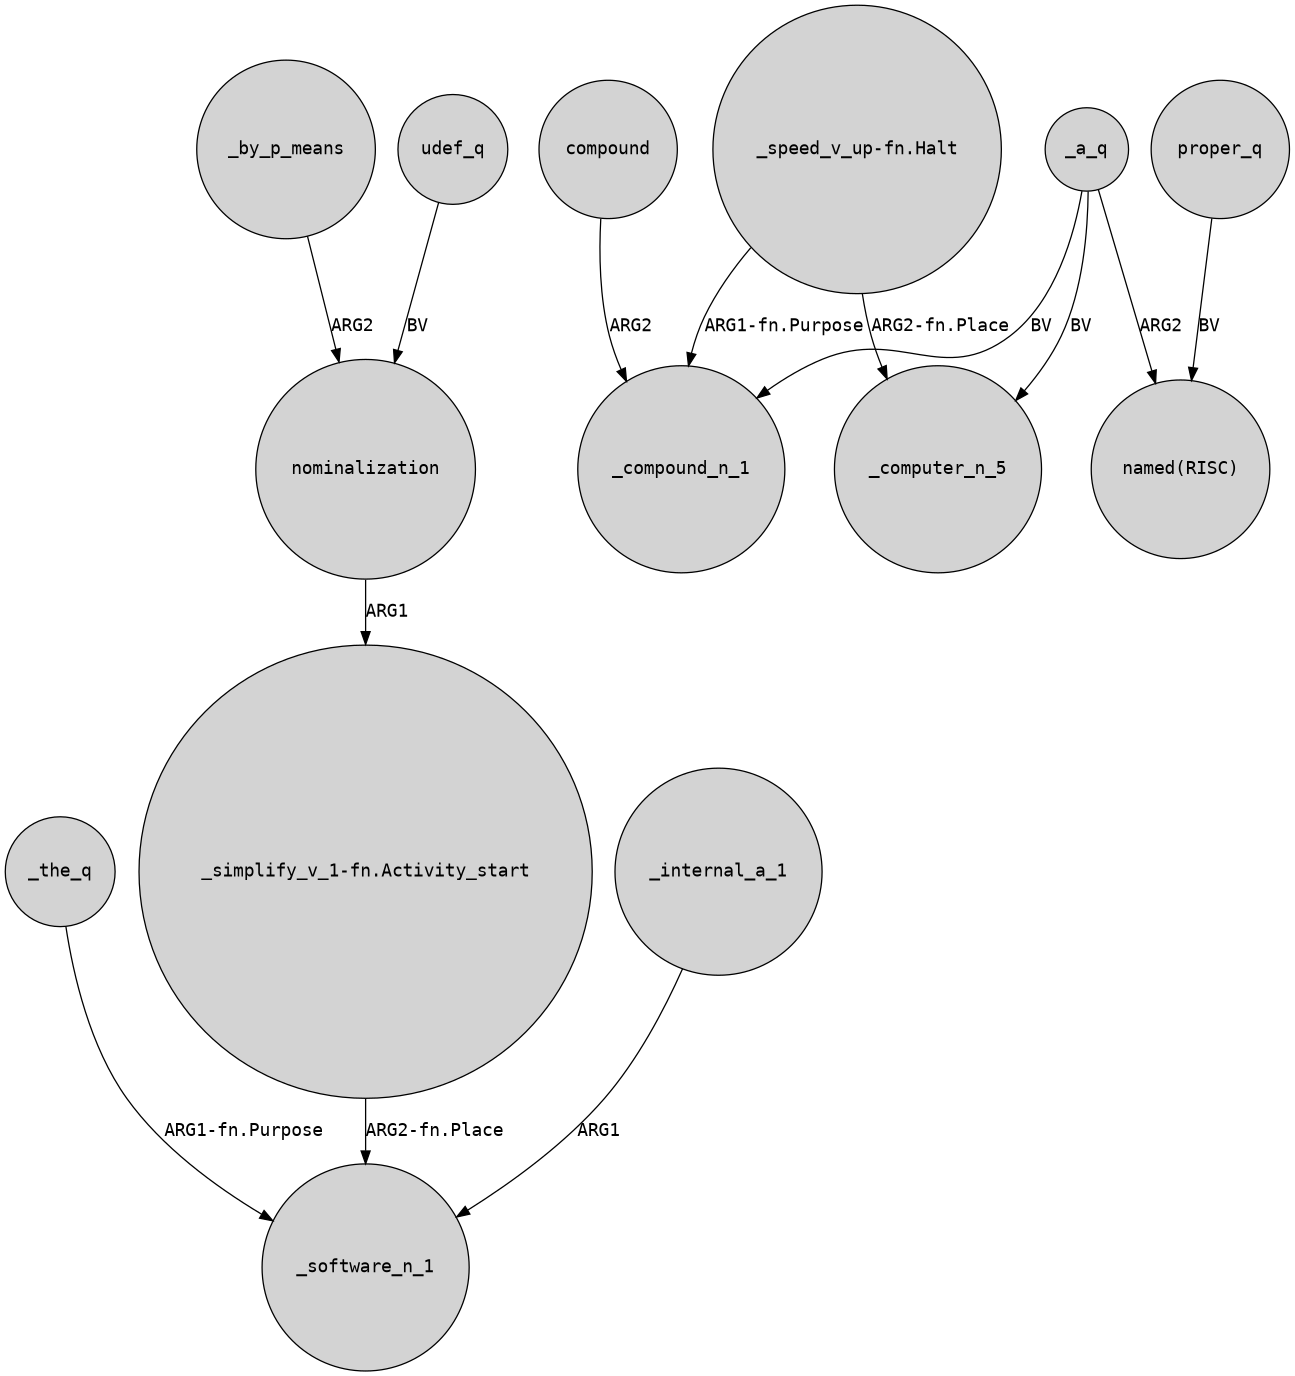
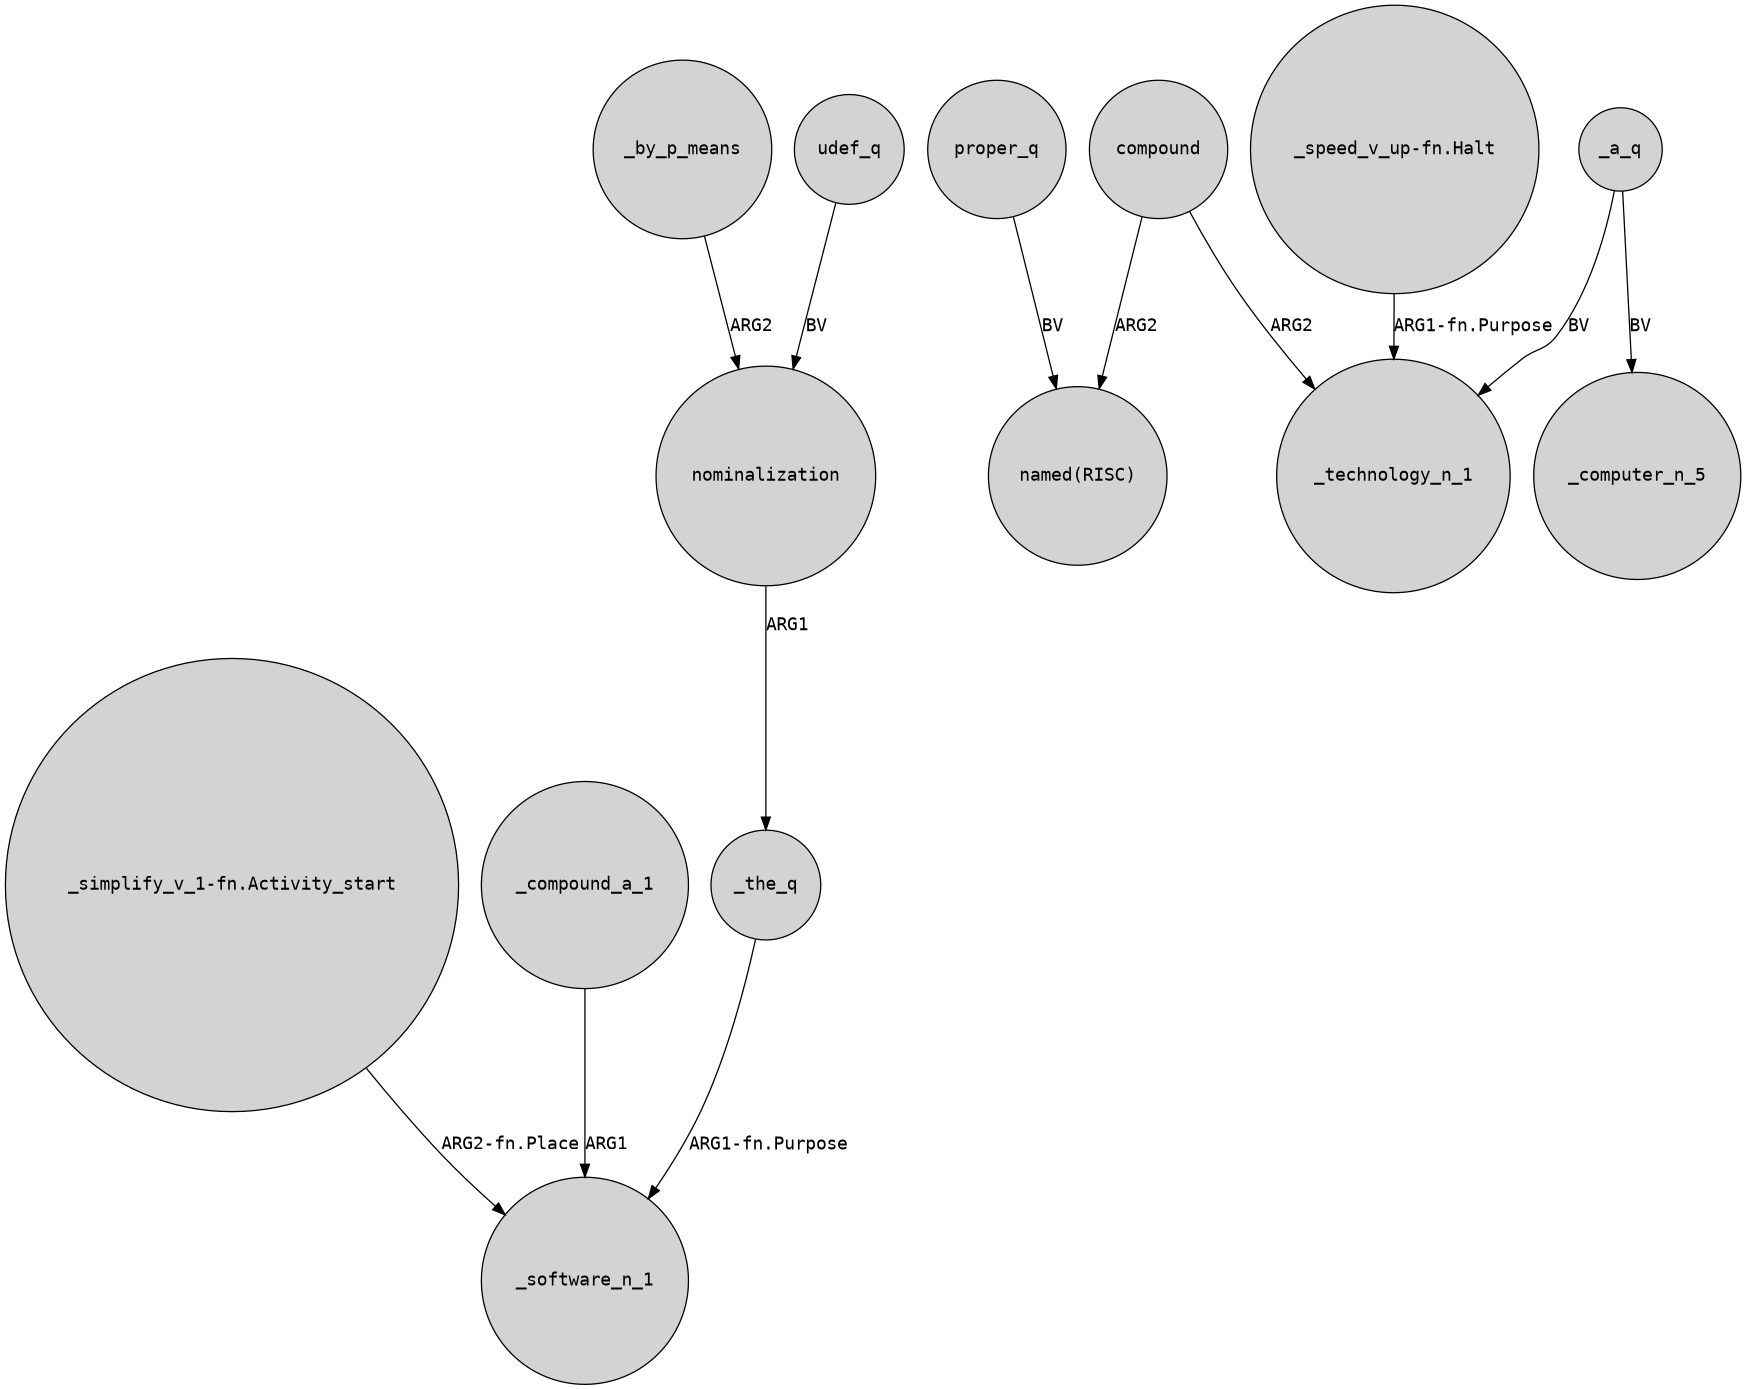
(1125, 280) -> (1122, 297)
(870, 331) -> none
(681, 469) -> (1393, 476)
(366, 606) -> (766, 702)
(719, 872) -> (585, 885)
